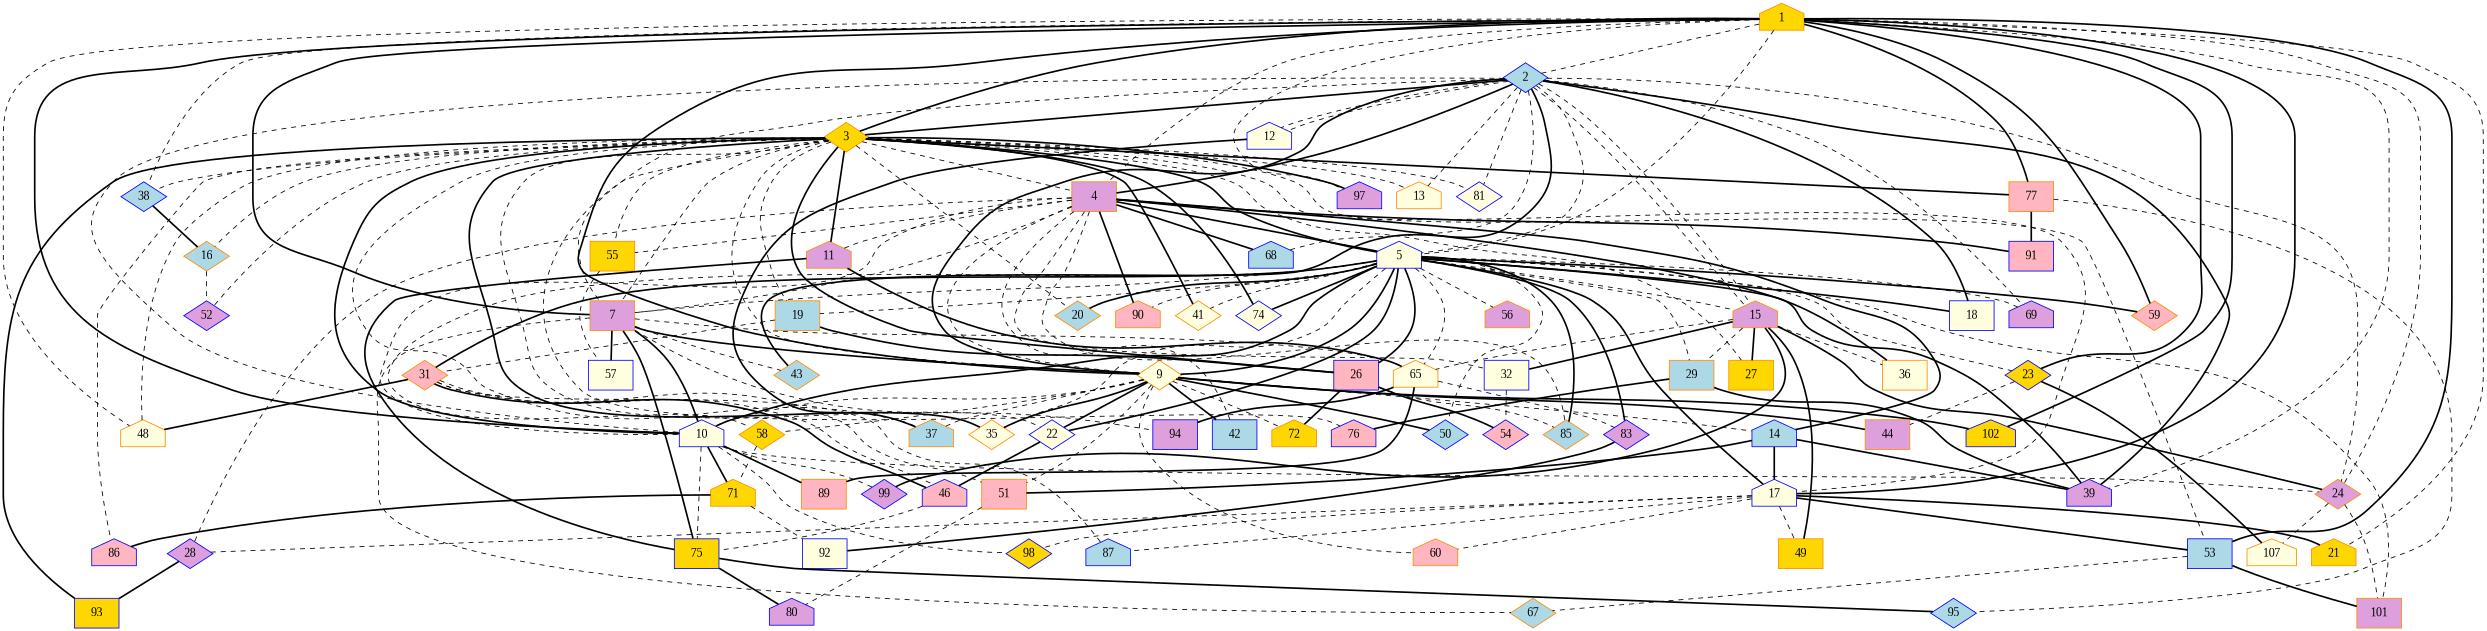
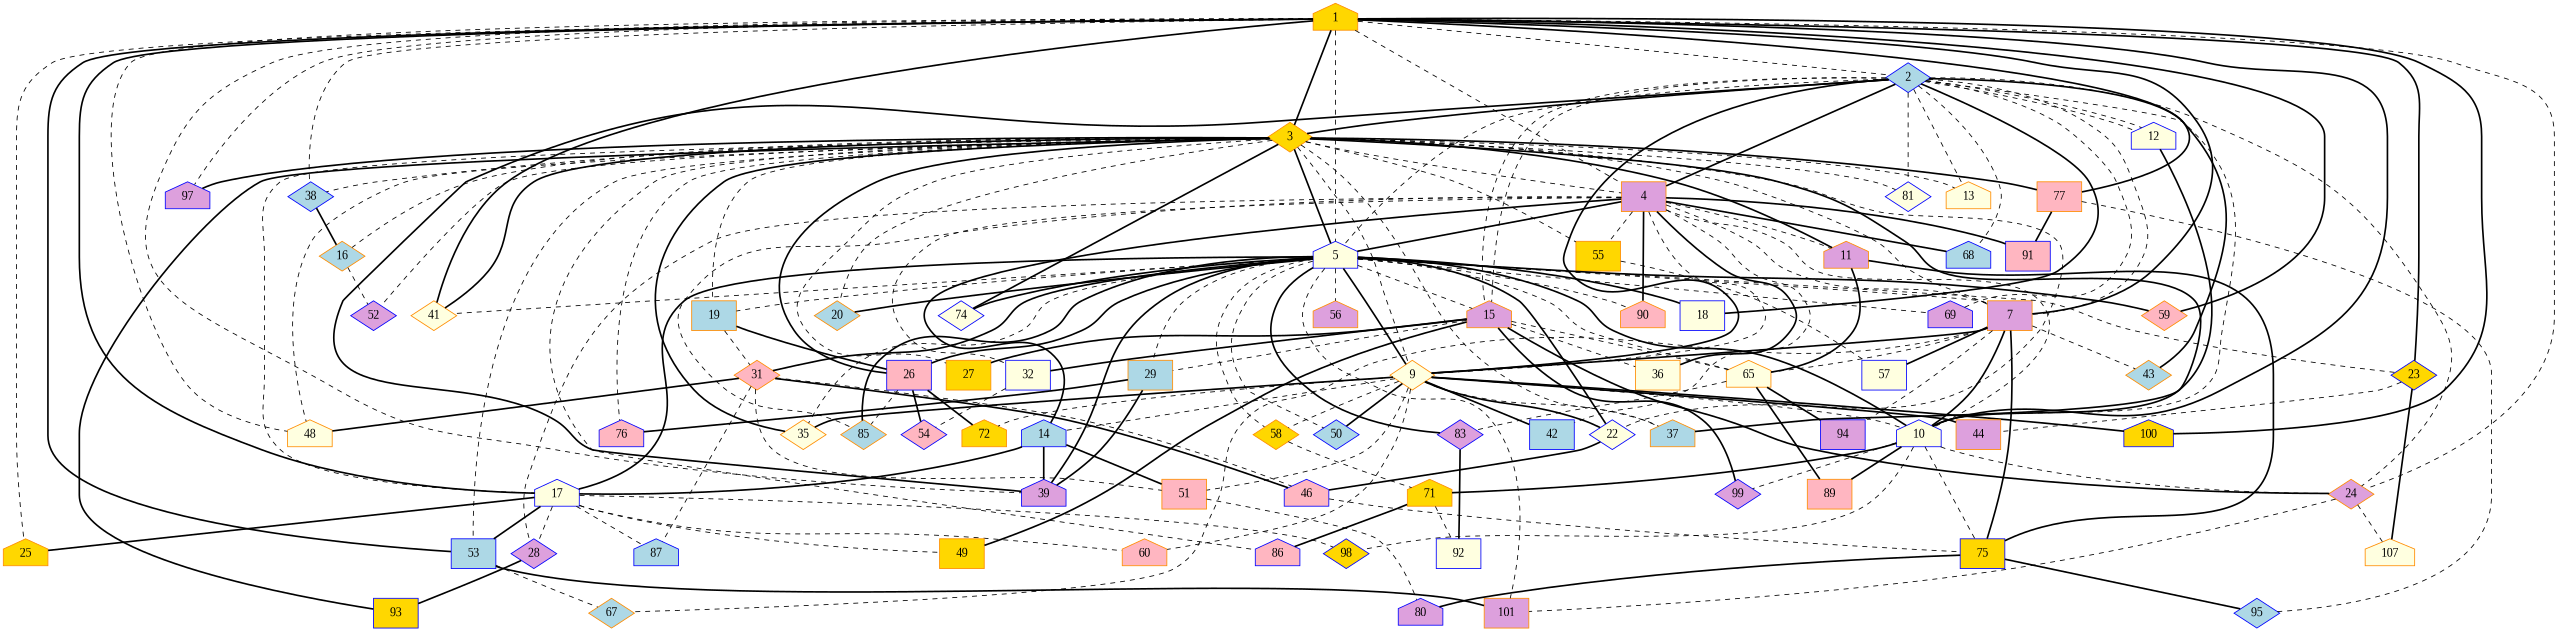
(833, 71) -> (833, 83)
(1991, 435) -> (2149, 435)
(2334, 554) -> (26, 554)
